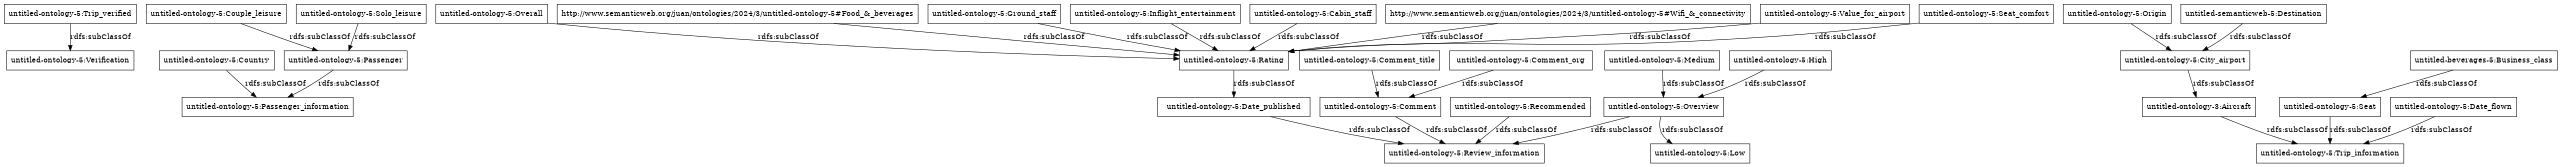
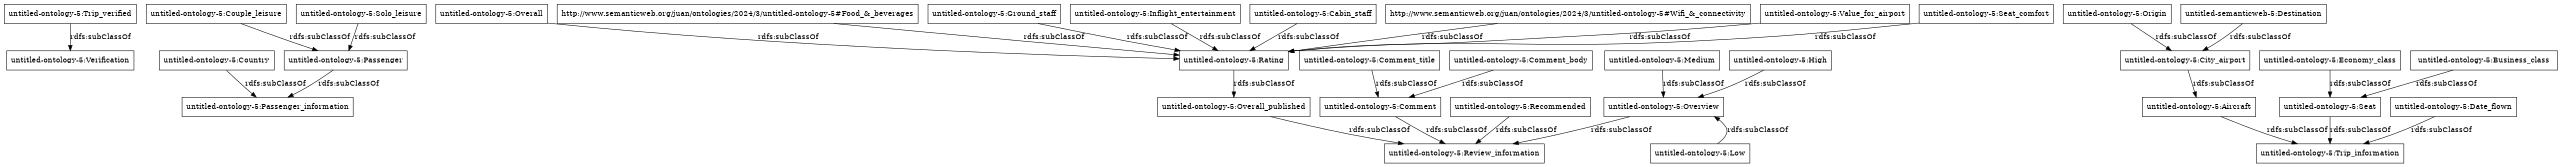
(1521, 60) -> (1521, 60)
none -> (2330, 60)
(2484, 60) -> (2484, 60)
(1234, 107) -> (1234, 107)
(2199, 107) -> (2199, 107)
(1660, 130) -> (1727, 132)
